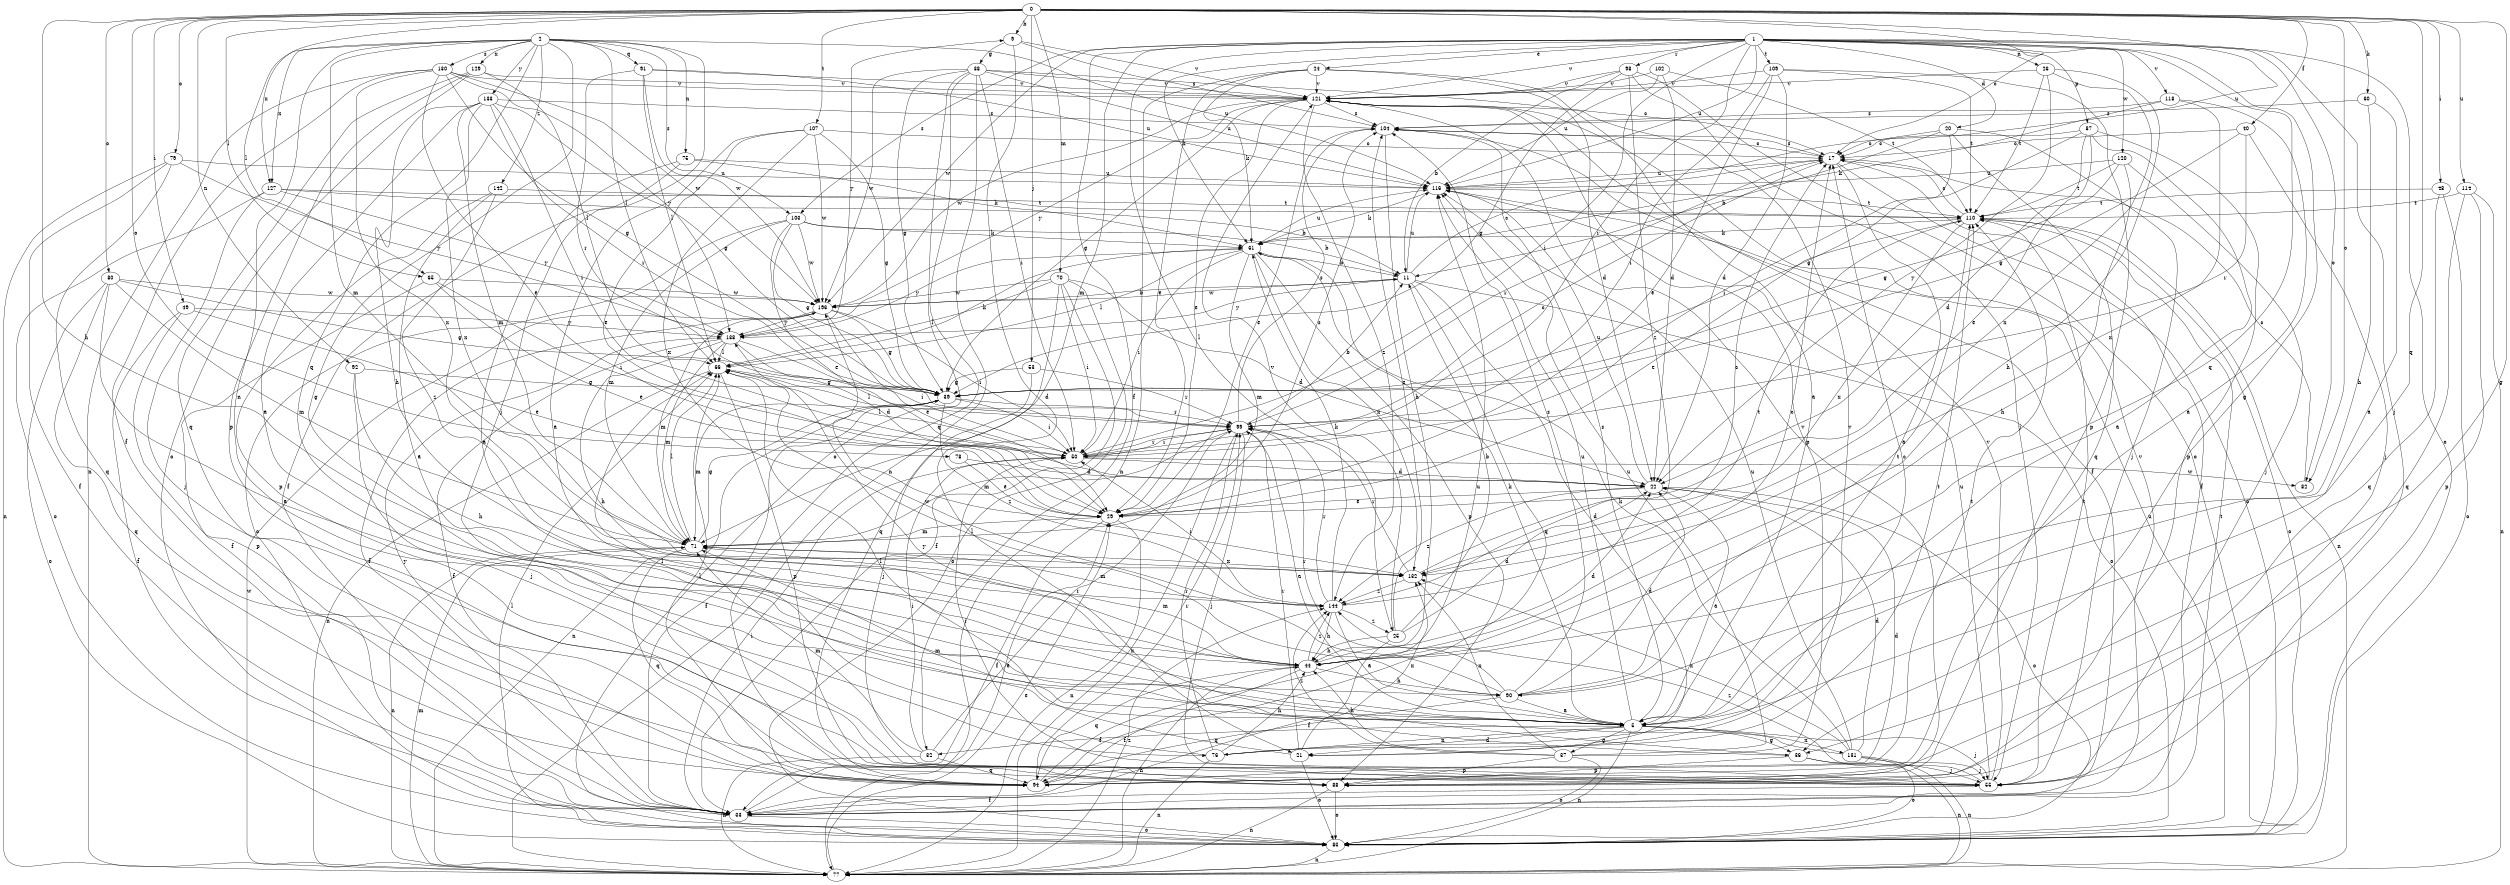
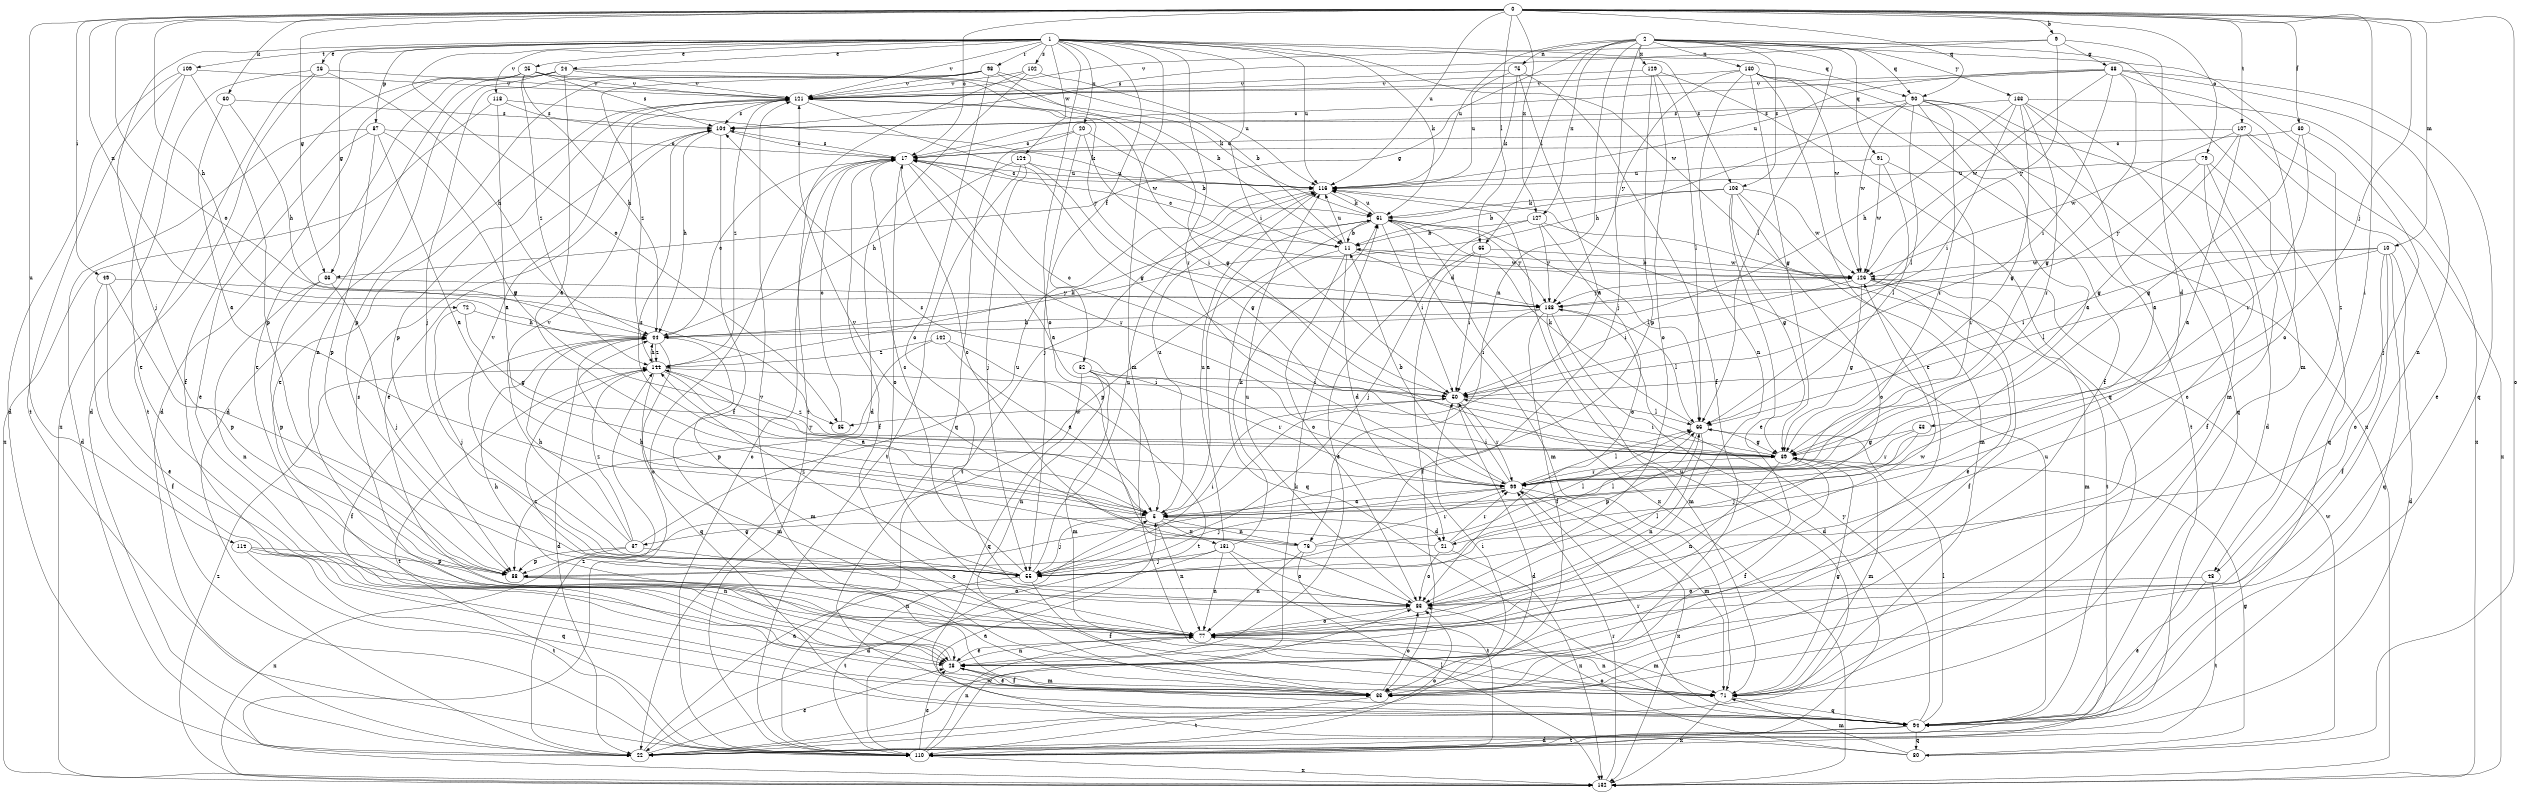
none -> (1042, 53)
(485, 54) -> (1705, 54)
(2019, 54) -> (333, 54)
(962, 83) -> (1160, 85)
(1984, 84) -> (1094, 84)
(535, 116) -> (2222, 85)
(2246, 129) -> (2301, 129)
(851, 153) -> (1894, 271)
(2122, 159) -> (1021, 159)
none -> (494, 167)
none -> (1114, 181)
(1060, 278) -> (2386, 248)
(1913, 278) -> (91, 413)
(823, 308) -> (1862, 278)
(1238, 308) -> (1453, 278)
(1199, 338) -> (684, 54)
(355, 368) -> (466, 308)
(1516, 375) -> none
none -> (906, 381)
(671, 453) -> none
(958, 457) -> none
(1510, 487) -> (1208, 368)
(2304, 487) -> (841, 427)
(2369, 487) -> (2138, 651)
(5, 517) -> (2187, 398)
(1110, 517) -> (952, 666)
(1324, 517) -> (811, 427)
(1364, 619) -> (543, 239)
(1691, 666) -> (1442, 666)
(2034, 666) -> (990, 681)
(1406, 685) -> (1264, 259)
(1079, 699) -> (1682, 587)
(413, 700) -> (1916, 740)
(1142, 707) -> none
(1282, 730) -> none
(1745, 736) -> none
(1317, 860) -> (1325, 621)
